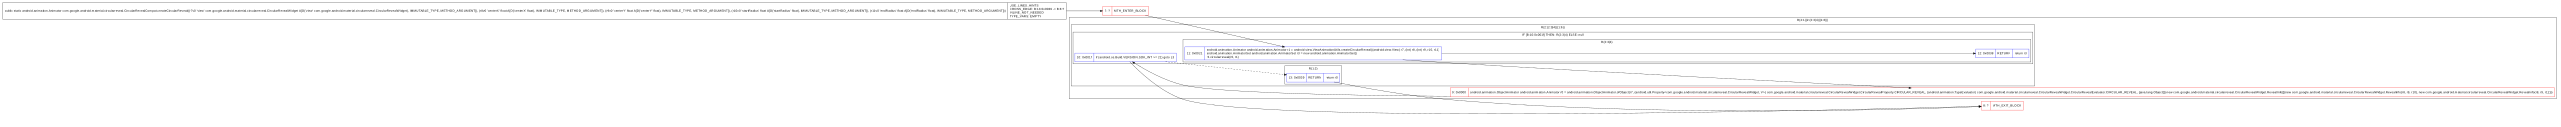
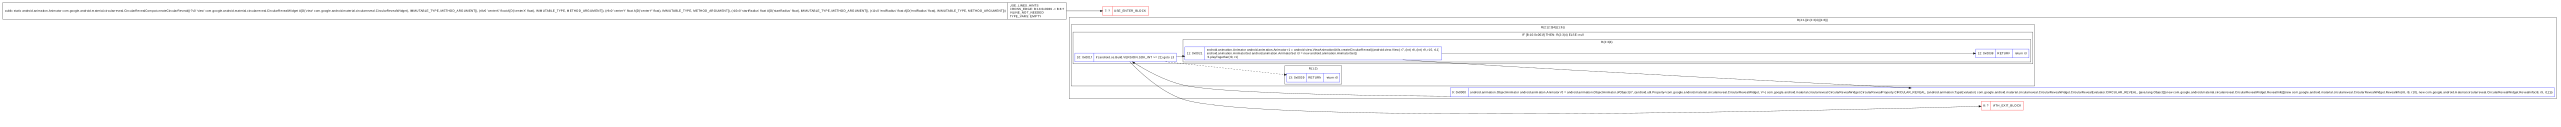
(1130, 11) -> (1130, 11)
(1210, 30) -> (1179, 56)
(1223, 57) -> (1222, 57)
(2002, 92) -> (2002, 92)
(1656, 110) -> none
